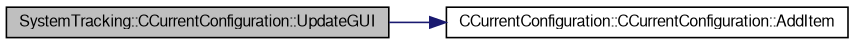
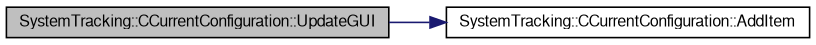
(647, 22) -> (628, 22)
